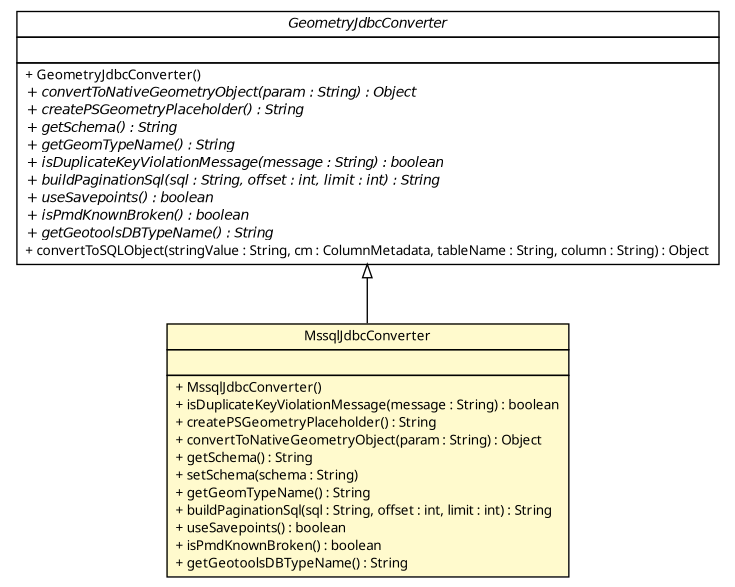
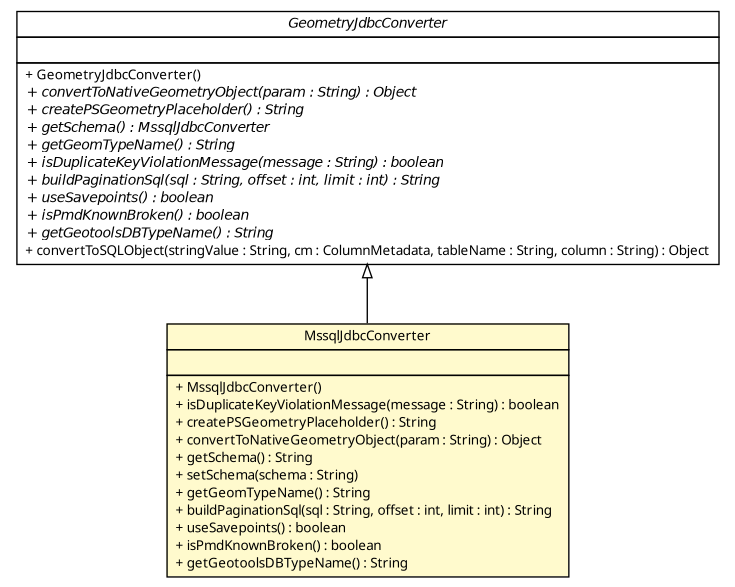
(102, 128) -> (148, 128)
